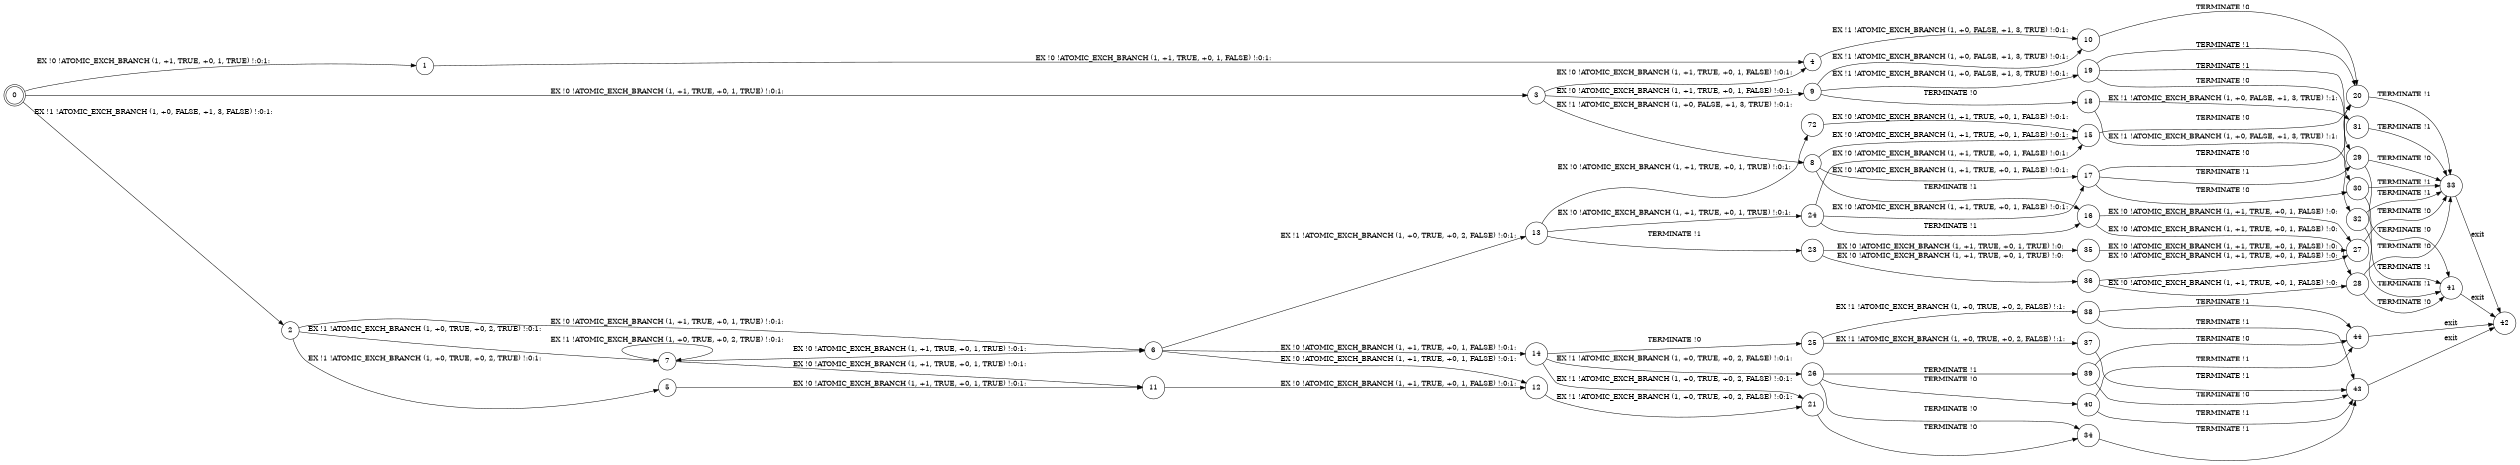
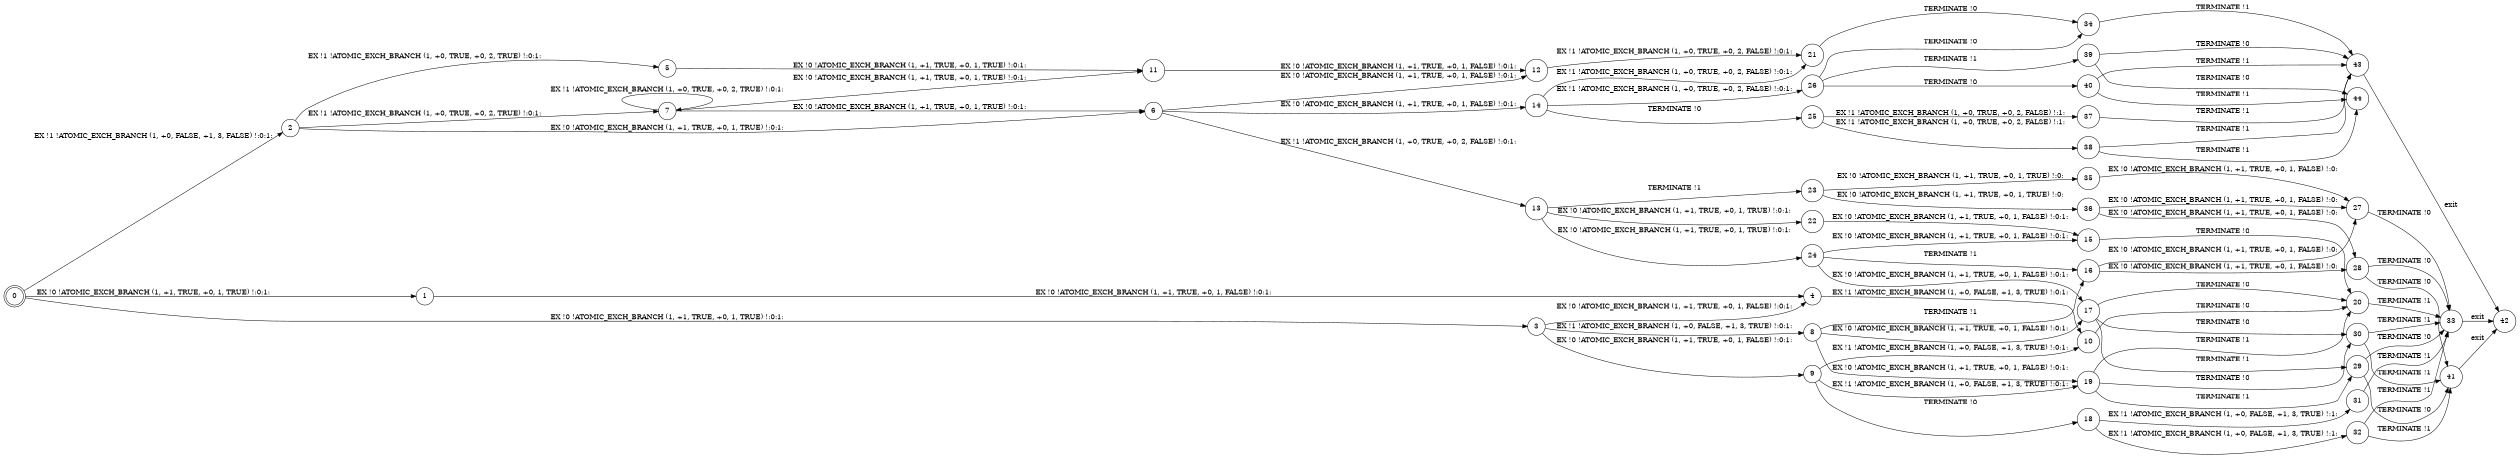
(1812, 125) -> (1812, 221)
(1944, 141) -> (1934, 378)
(2429, 330) -> none
